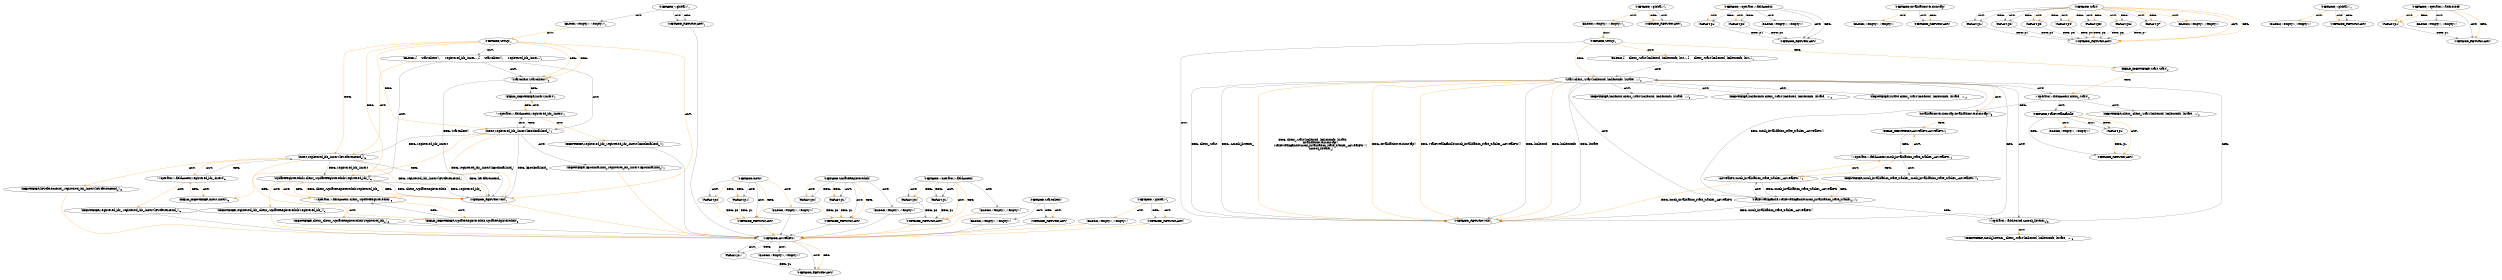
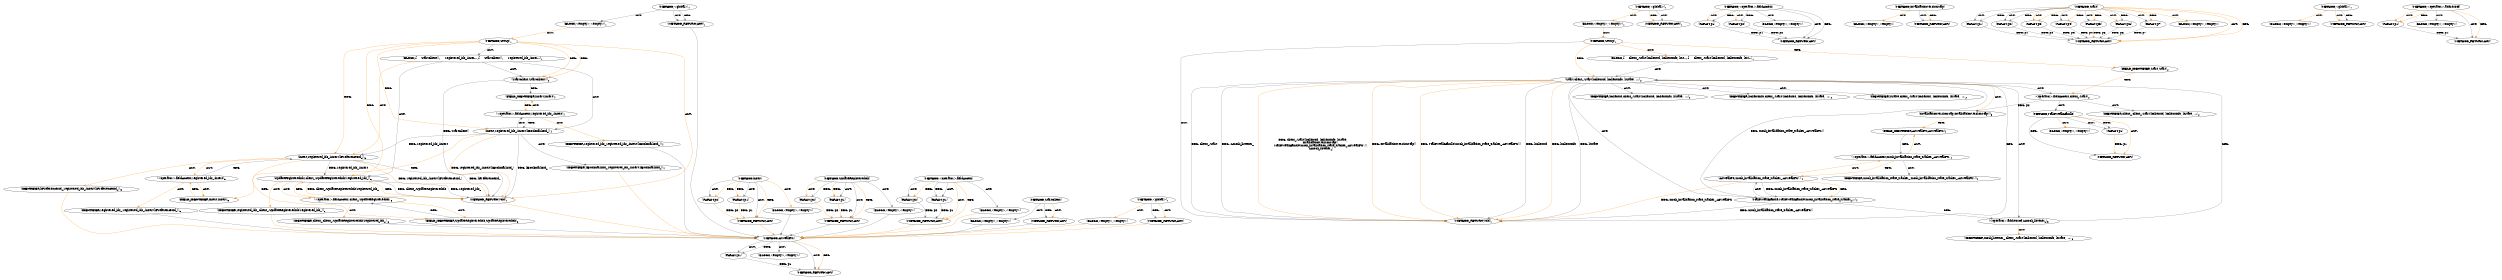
(2024, 106) -> (2024, 106)
